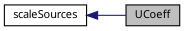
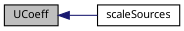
(112, 15) -> (83, 15)
